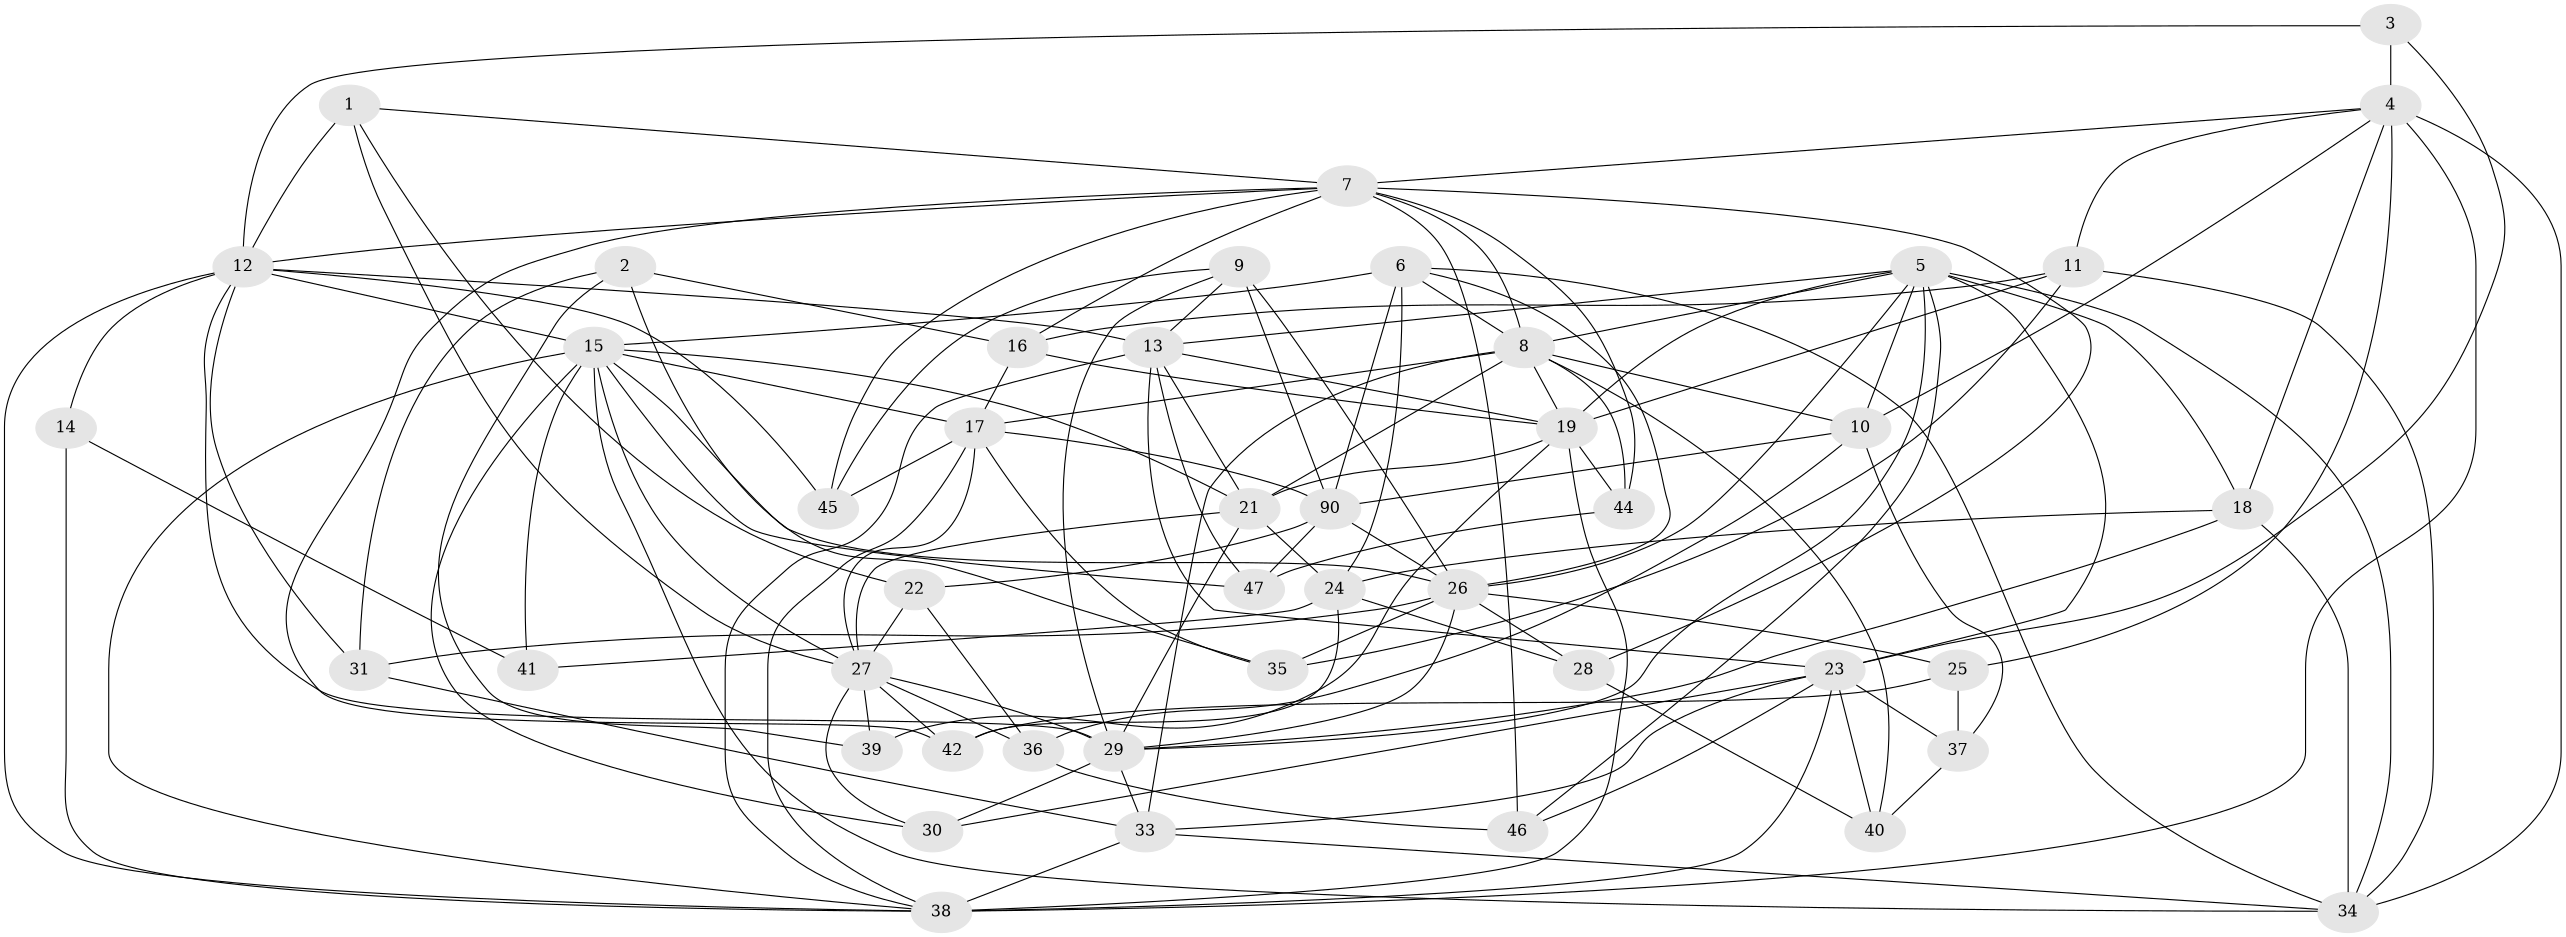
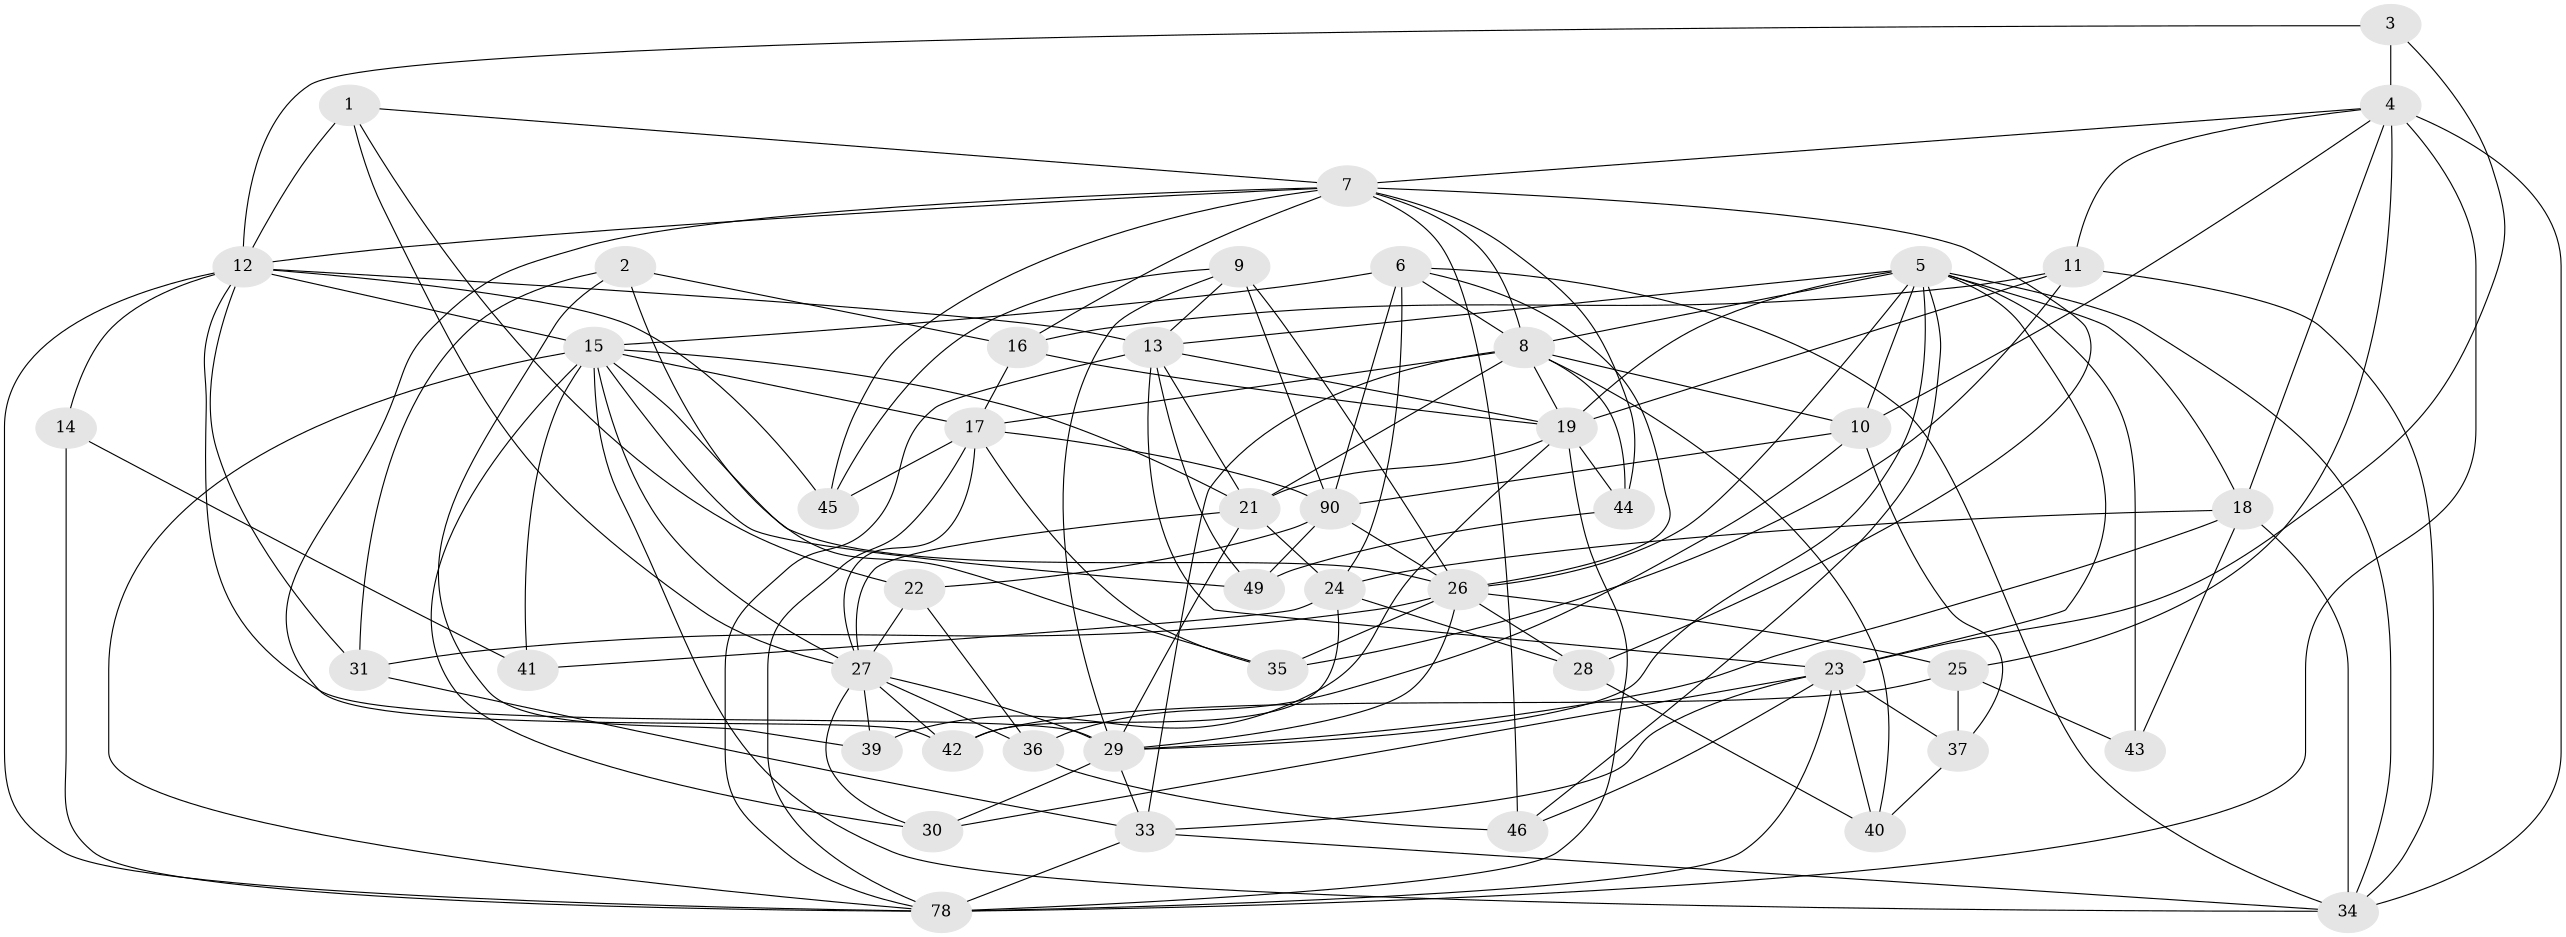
(1254, 590) -> (1254, 590)
none -> (2135, 751)
(942, 912) -> (942, 912)
